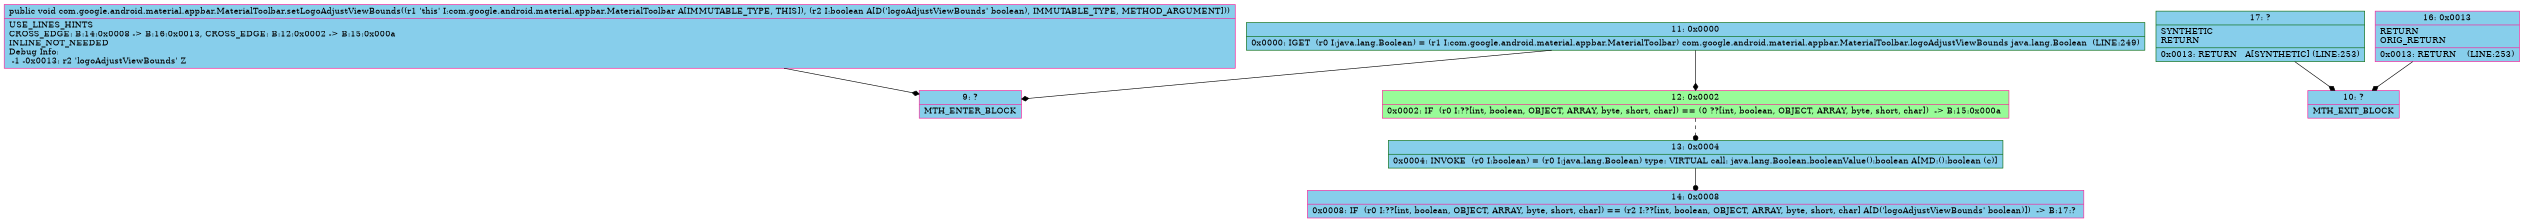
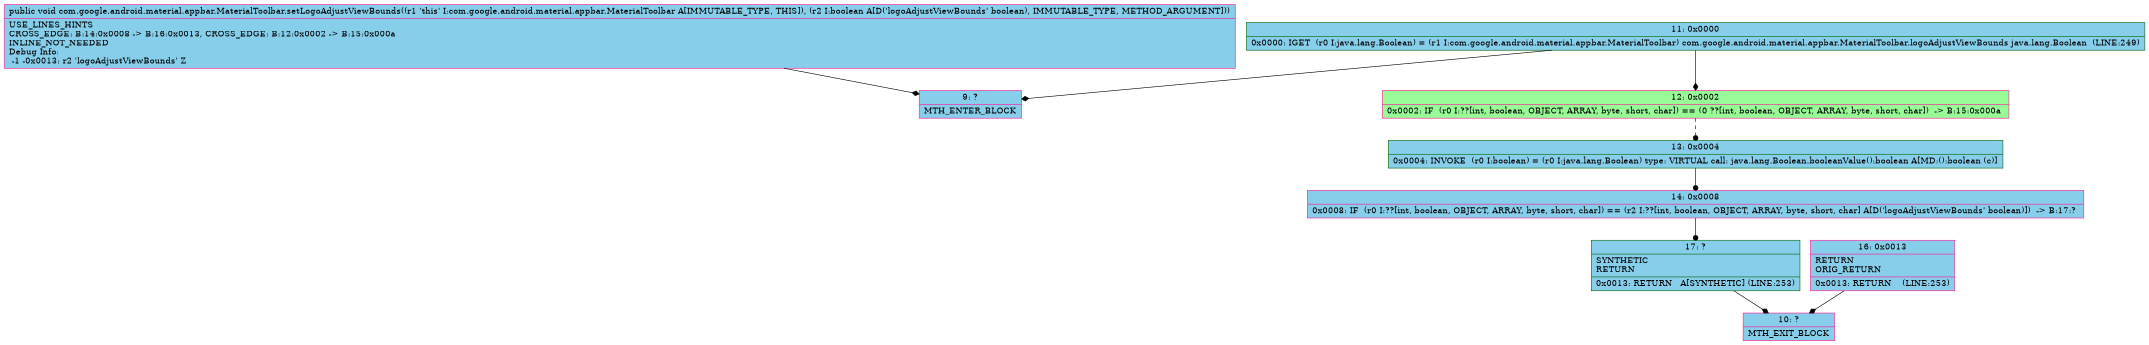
none -> (1696, 227)
